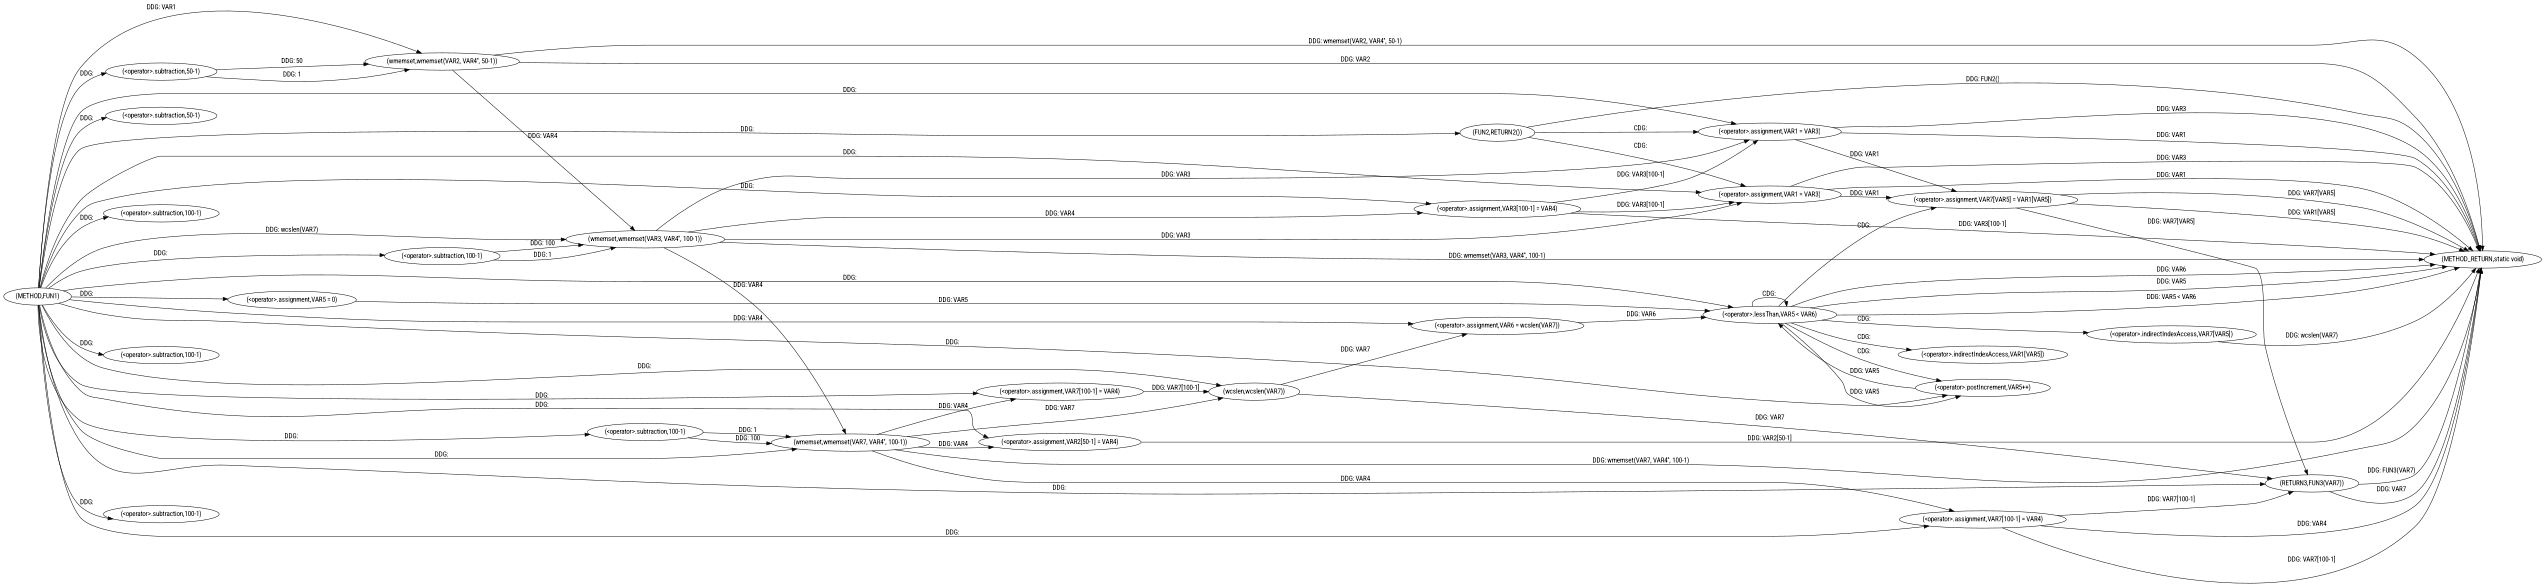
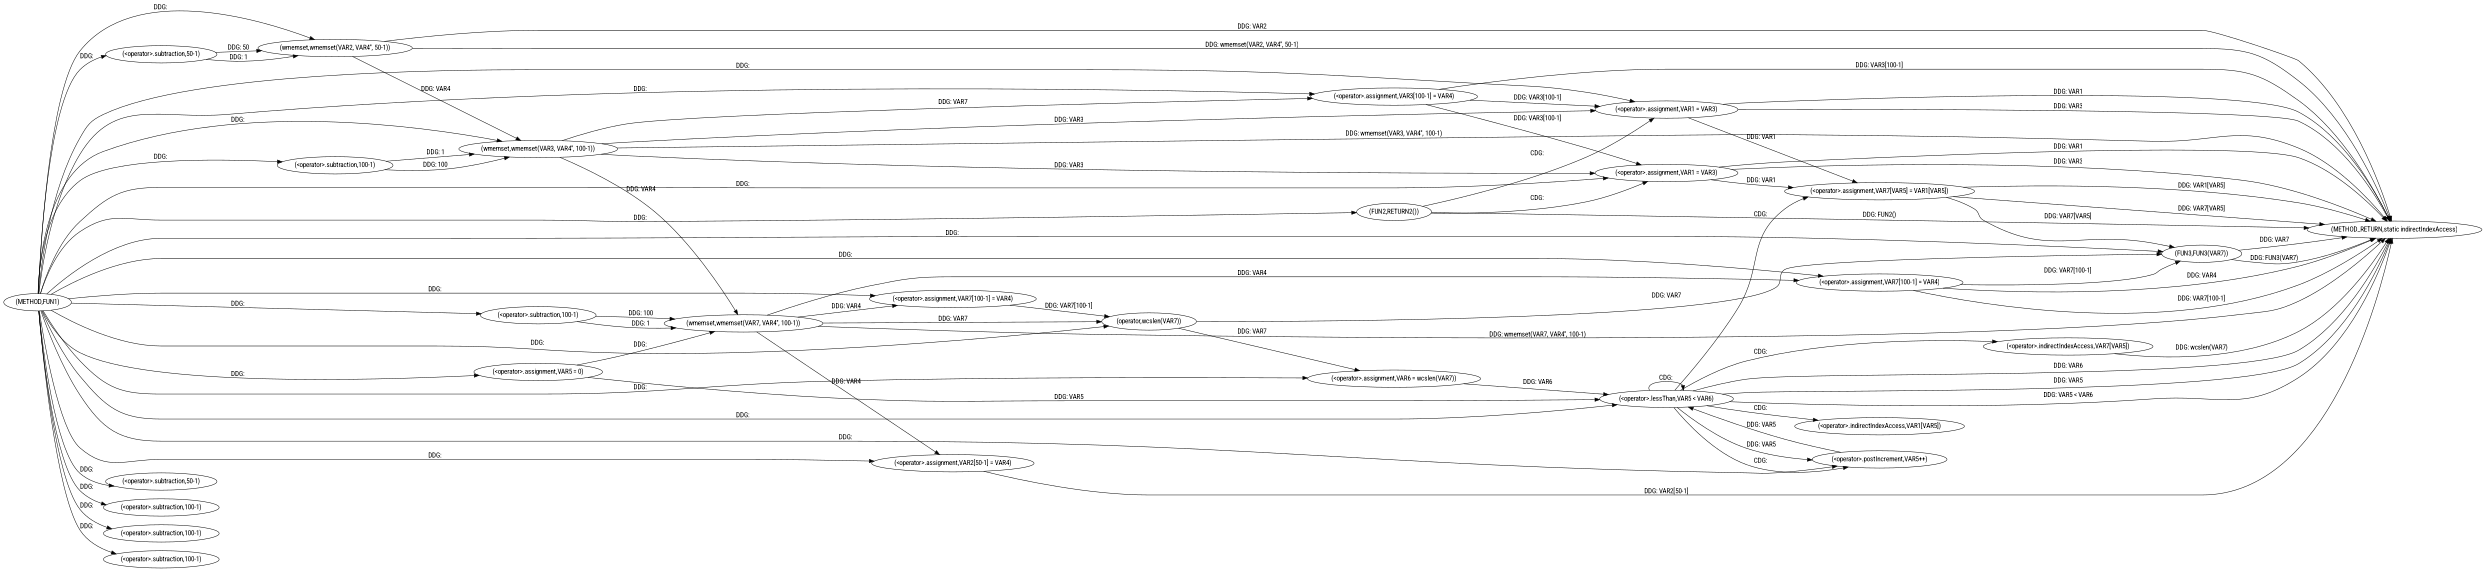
(161, 7) -> (161, 7)
(1060, 214) -> (953, 102)
(292, 230) -> (239, 120)
(2483, 259) -> (2395, 230)
(748, 318) -> (641, 388)
(1254, 392) -> (1149, 321)
(367, 458) -> (644, 350)
(2312, 483) -> (2202, 254)
